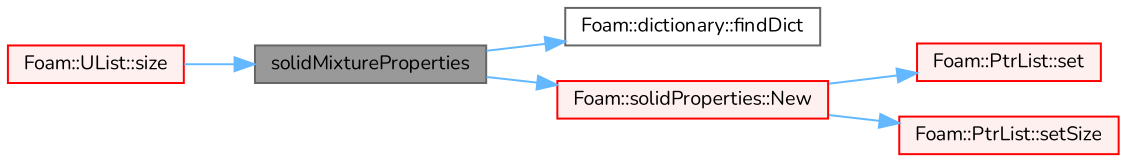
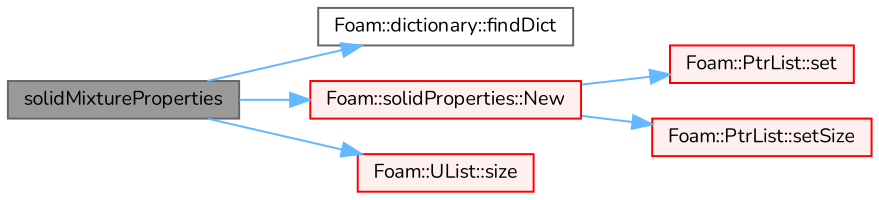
(209, 64) -> (275, 134)
